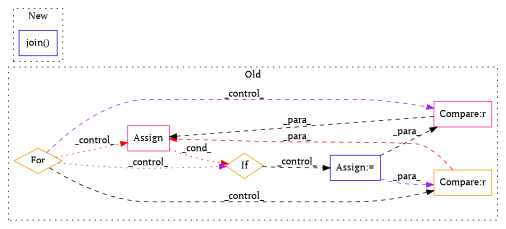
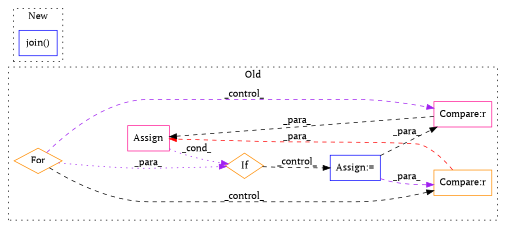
(88, 151) -> none
(195, 157) -> (195, 157)
(149, 163) -> (149, 163)
